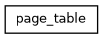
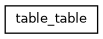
(51, 20) -> (51, 20)
